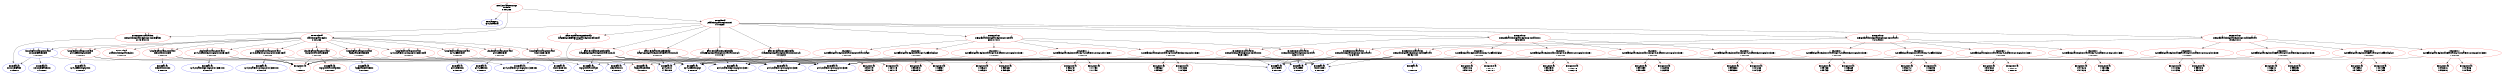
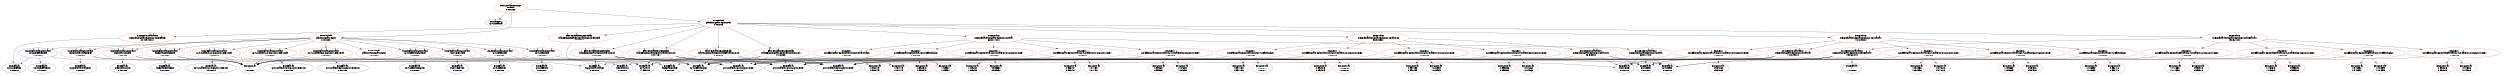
(532, 60) -> (351, 59)
(2013, 68) -> none
